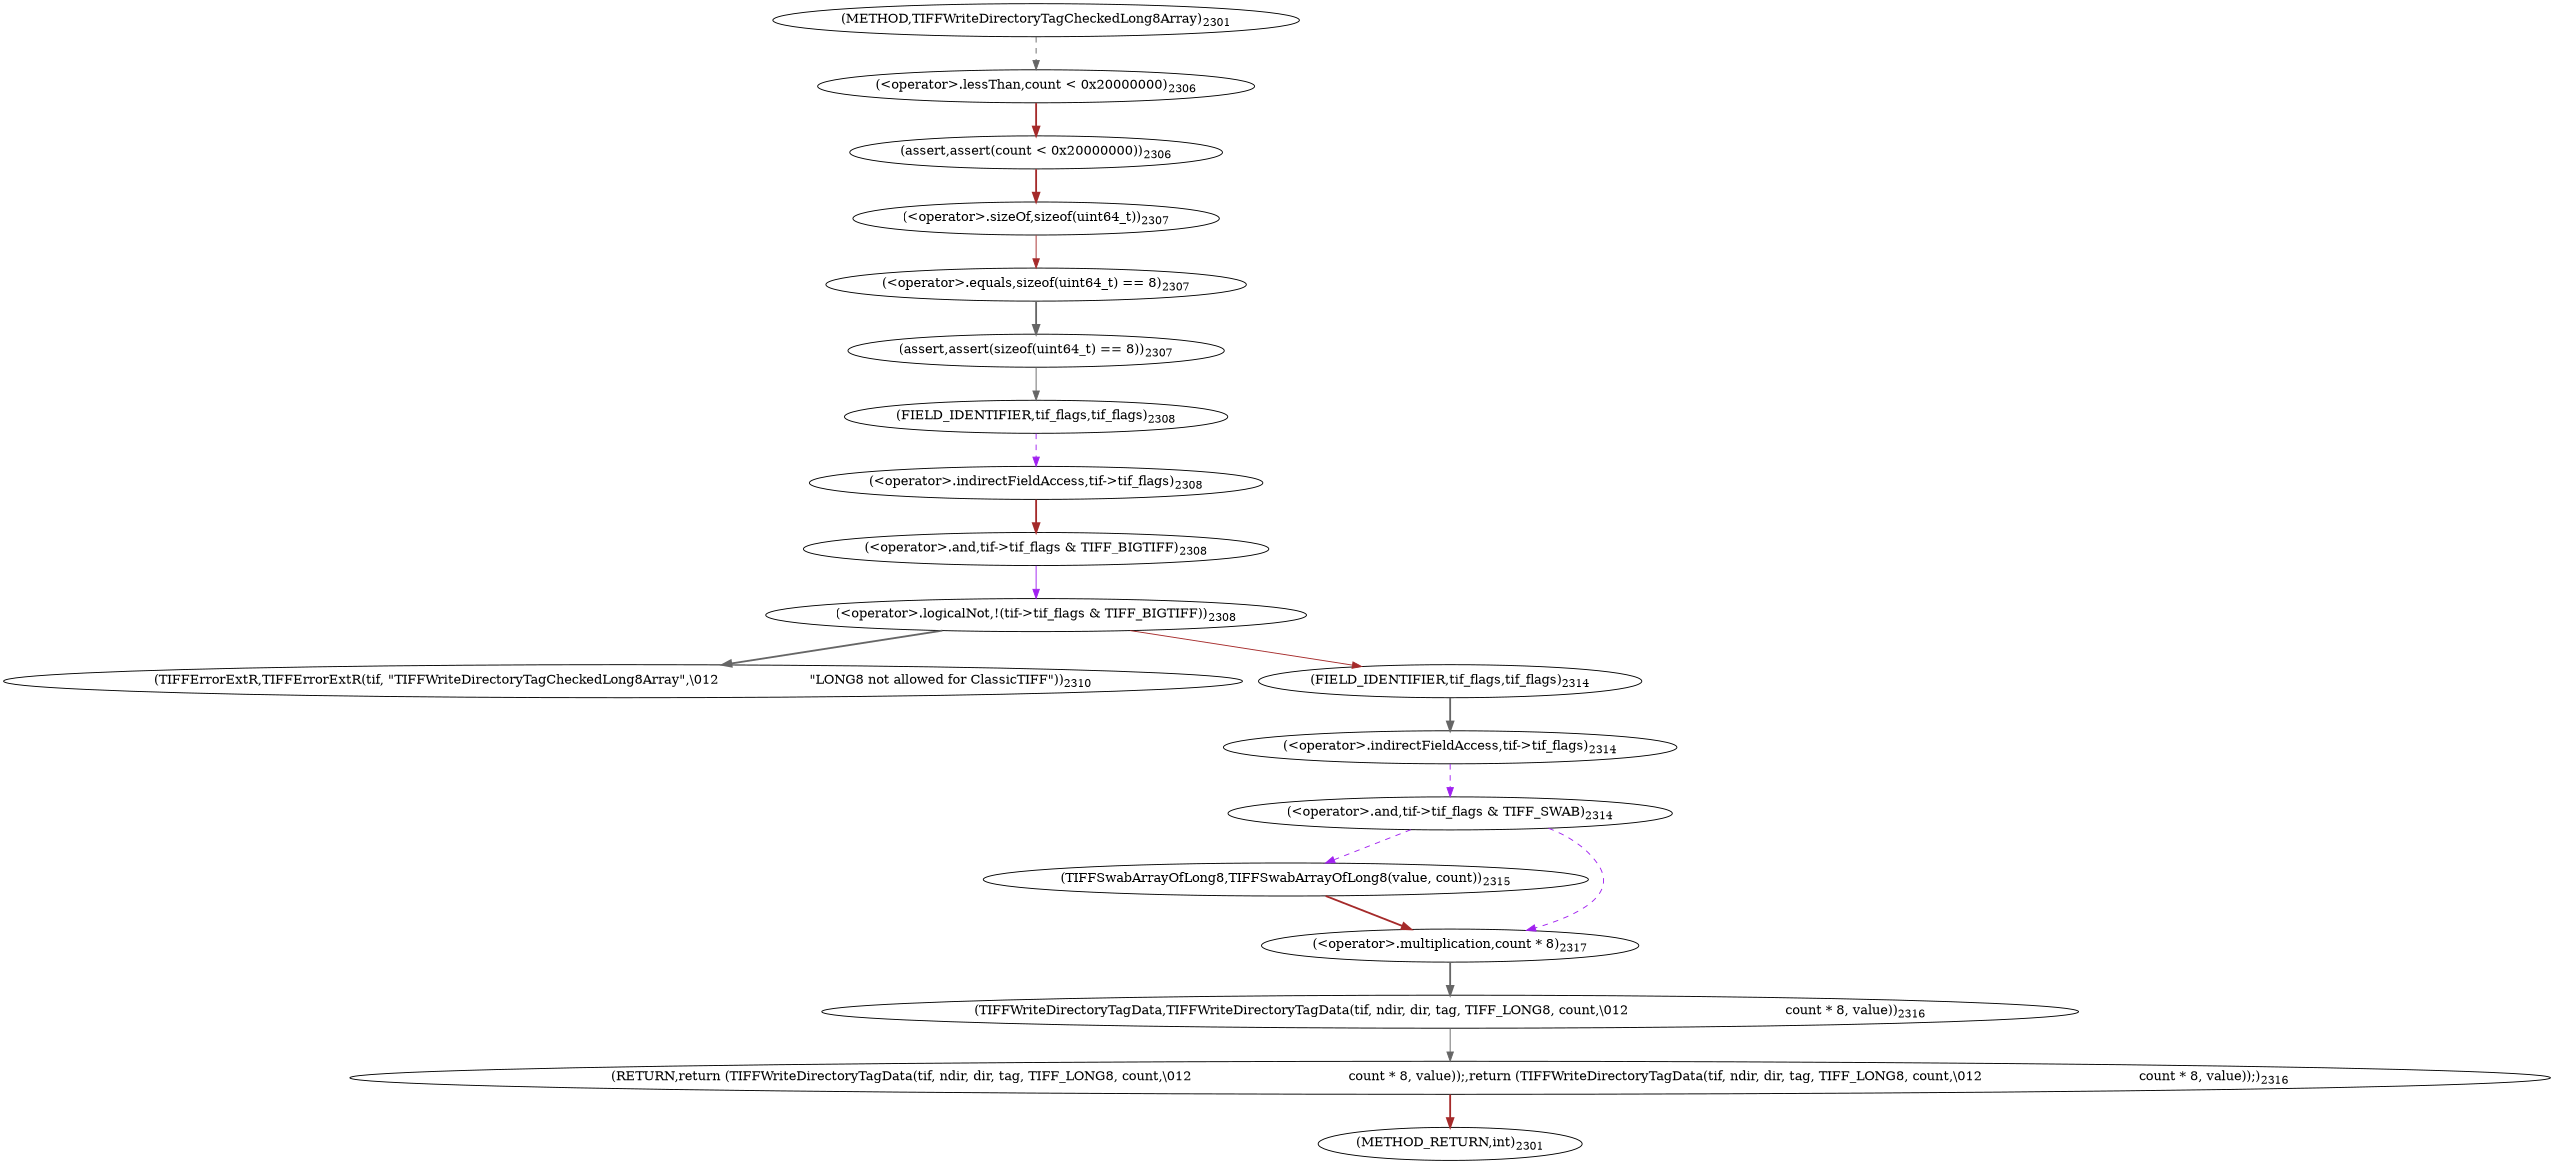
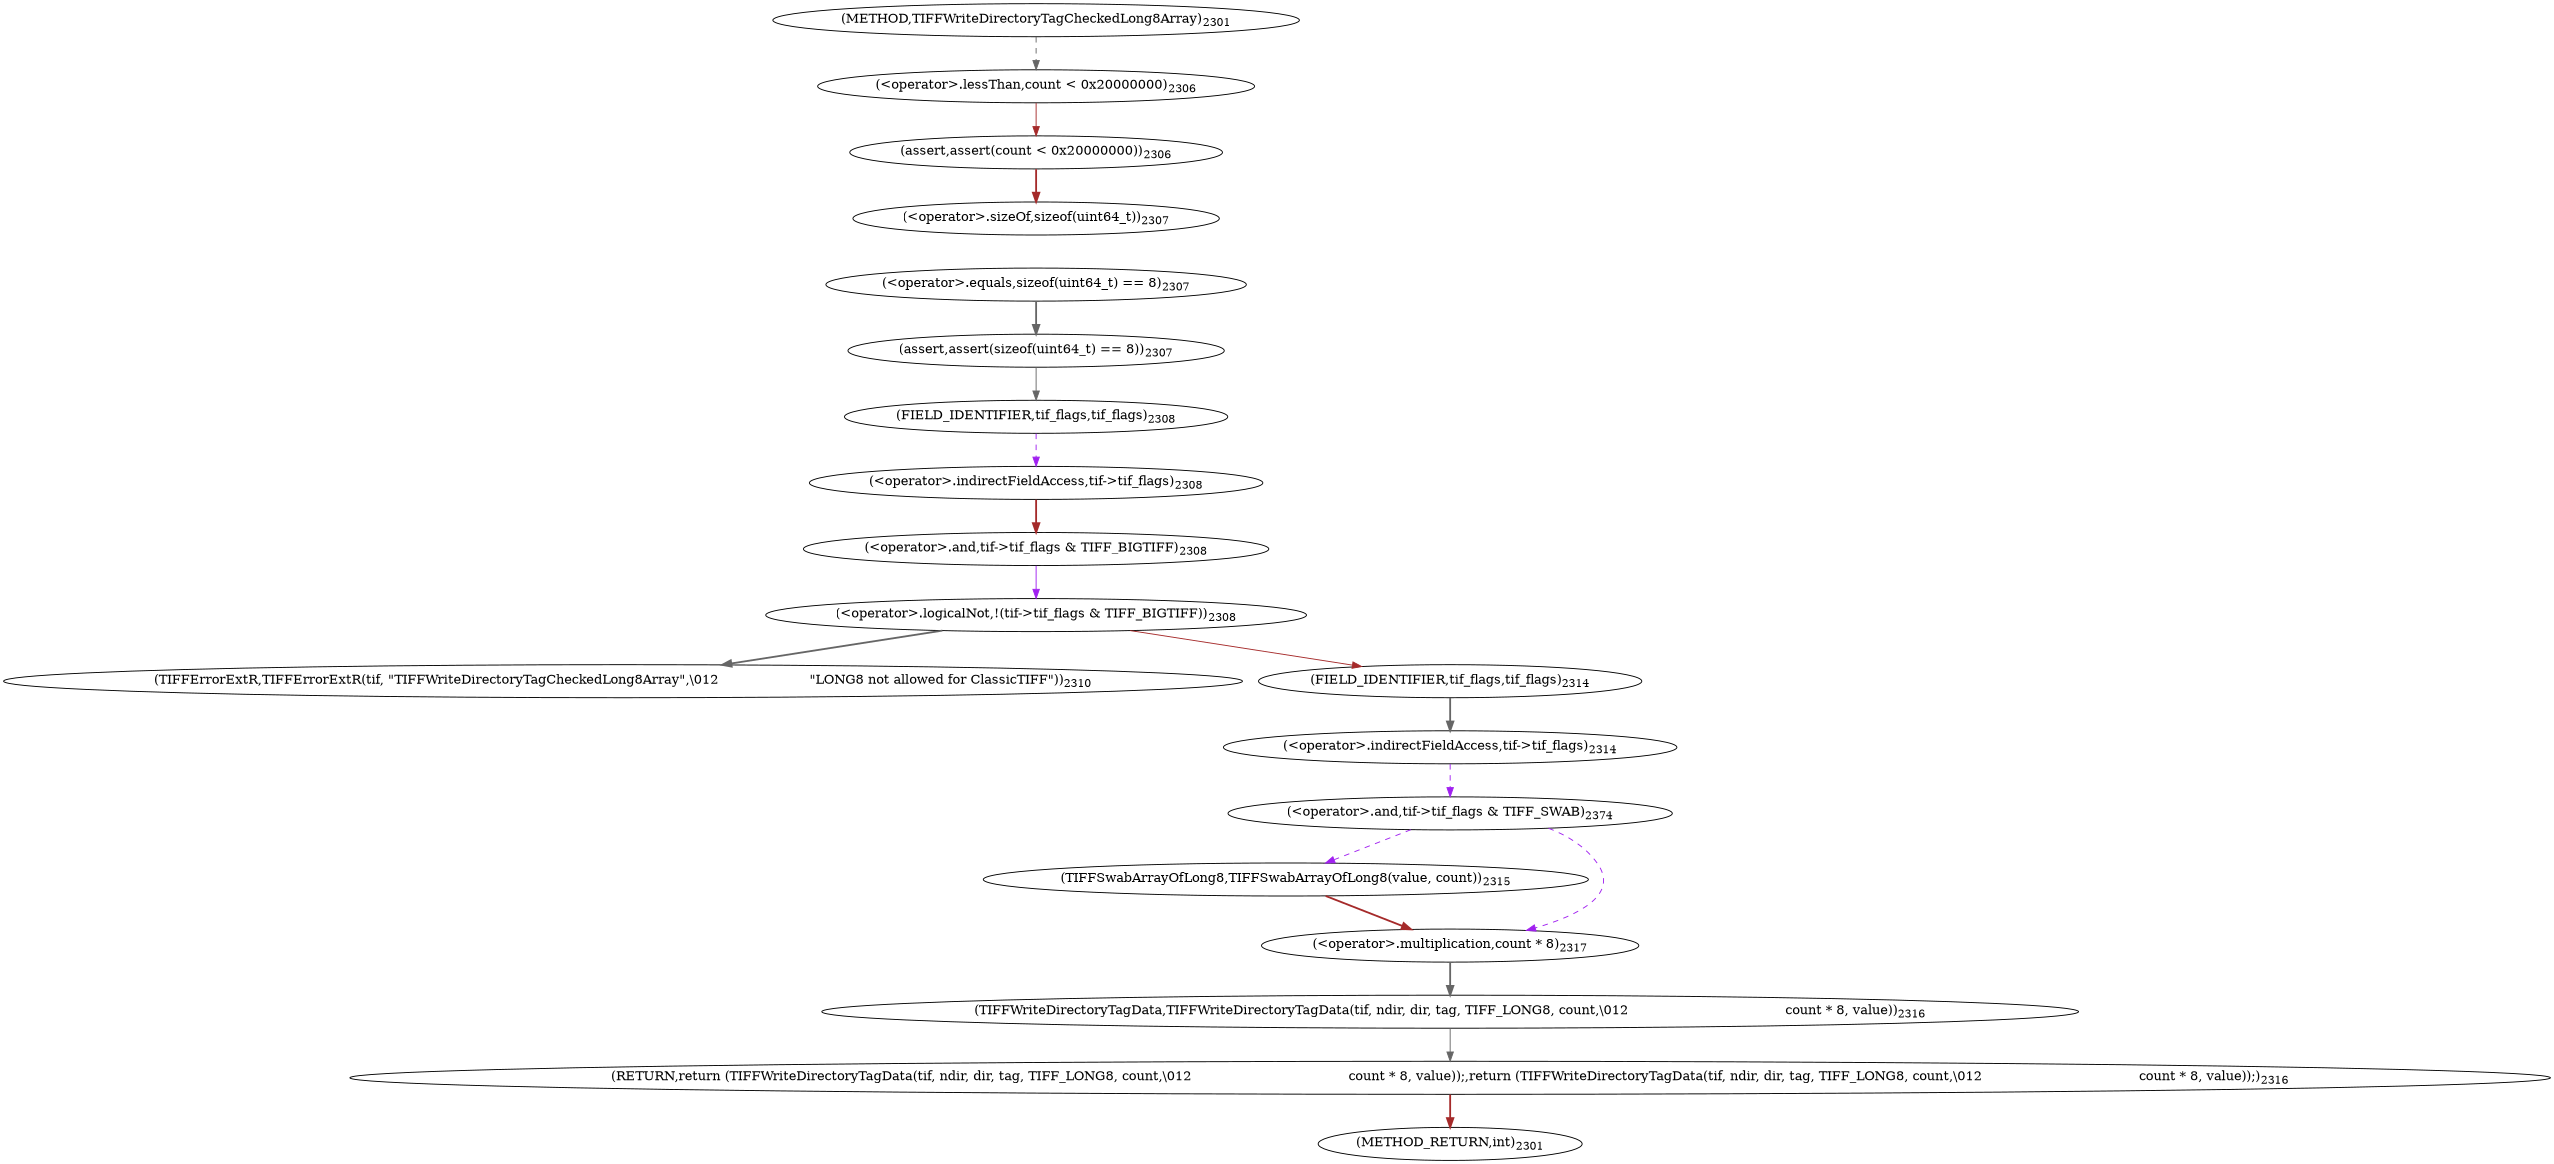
(1036, 115) -> (1036, 115)
(1036, 247) -> none
(1599, 812) -> (1599, 812)
